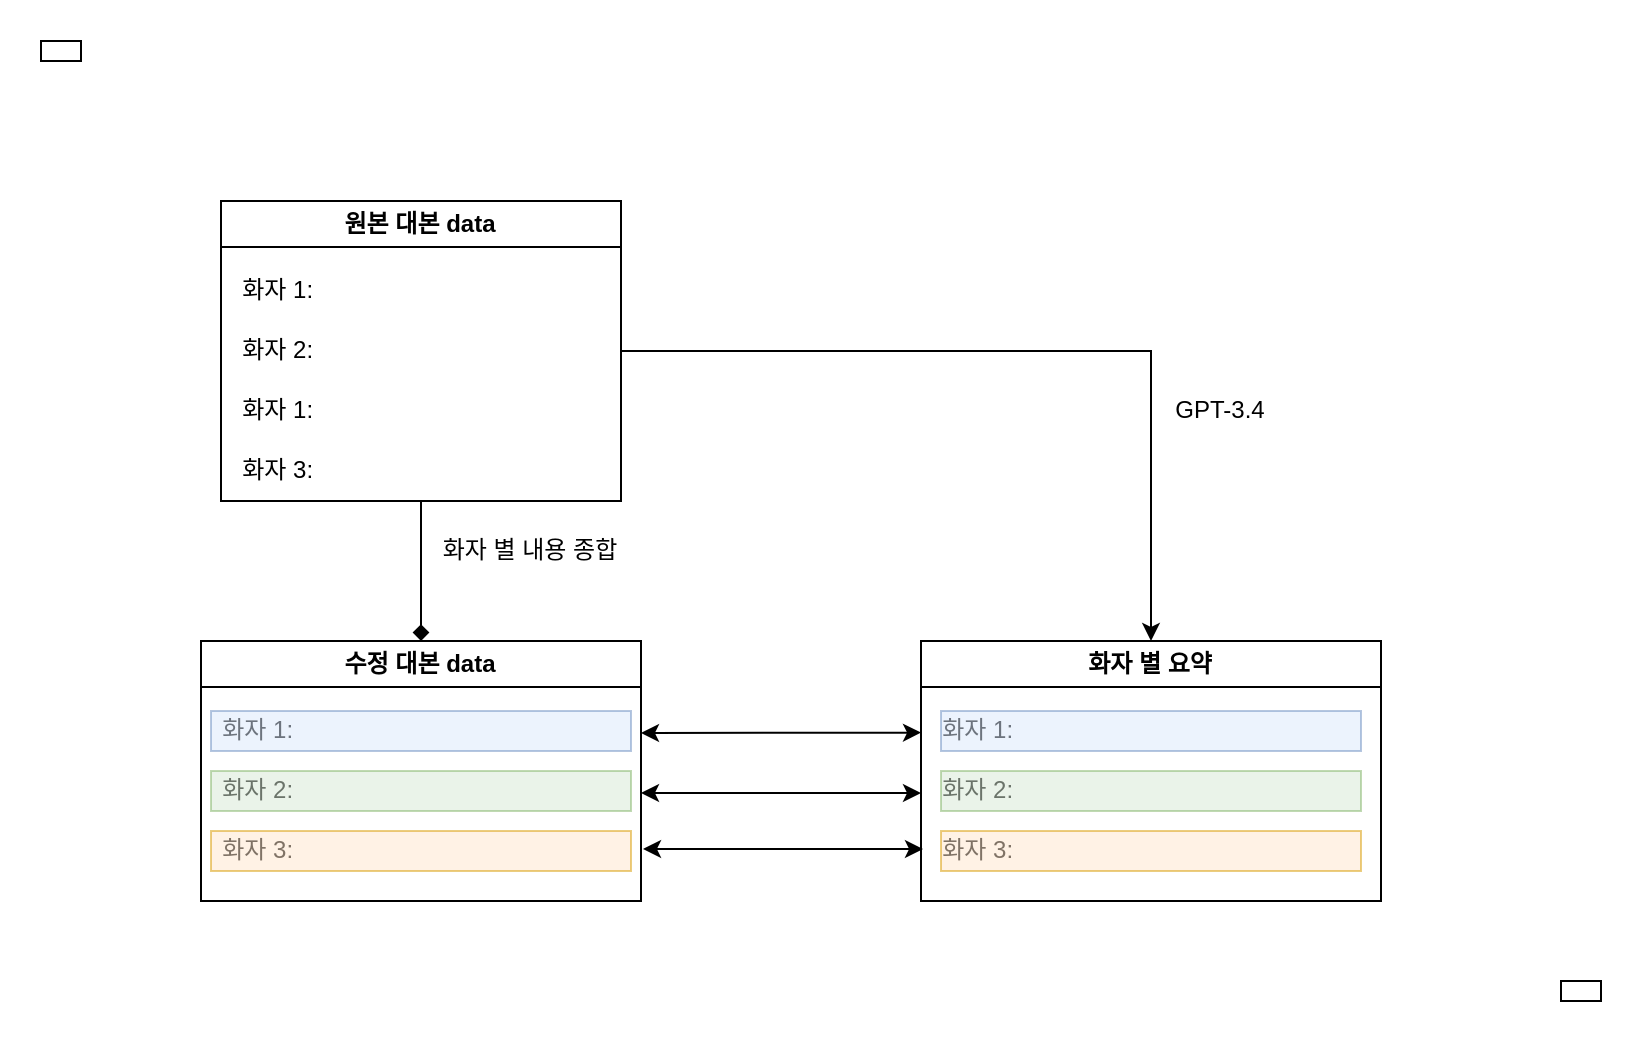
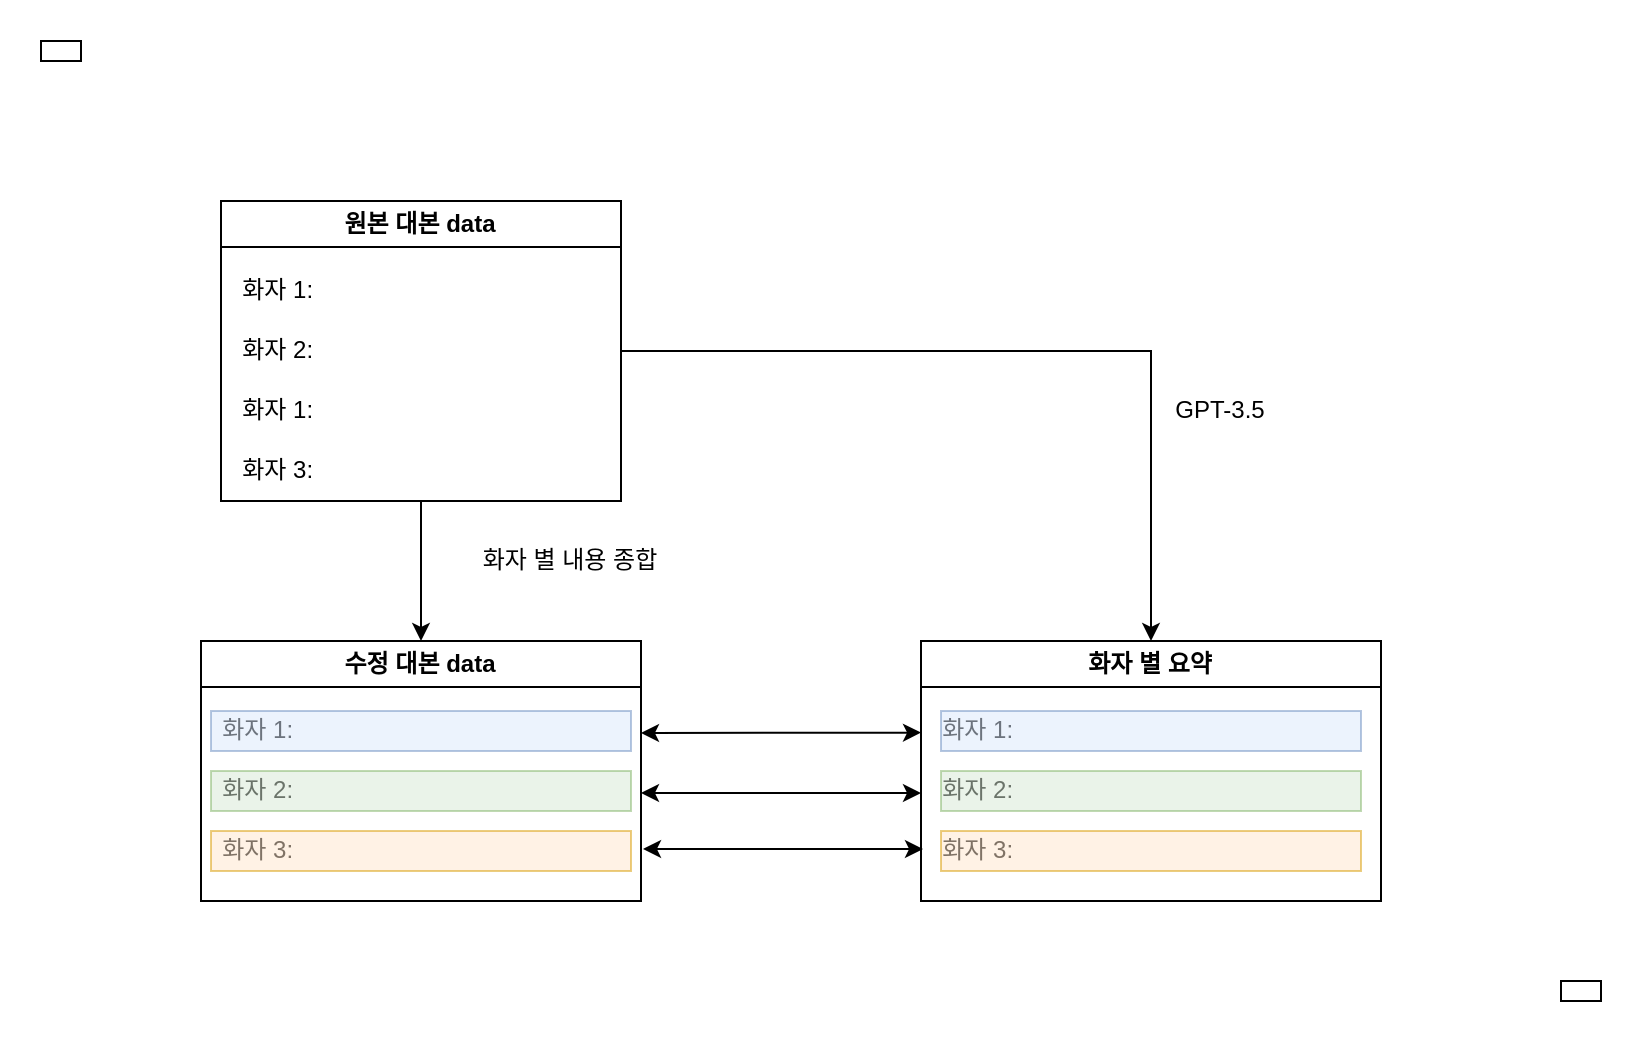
(1221, 411) -> (1221, 411)
(531, 551) -> (571, 561)
(421, 625) -> (421, 626)
